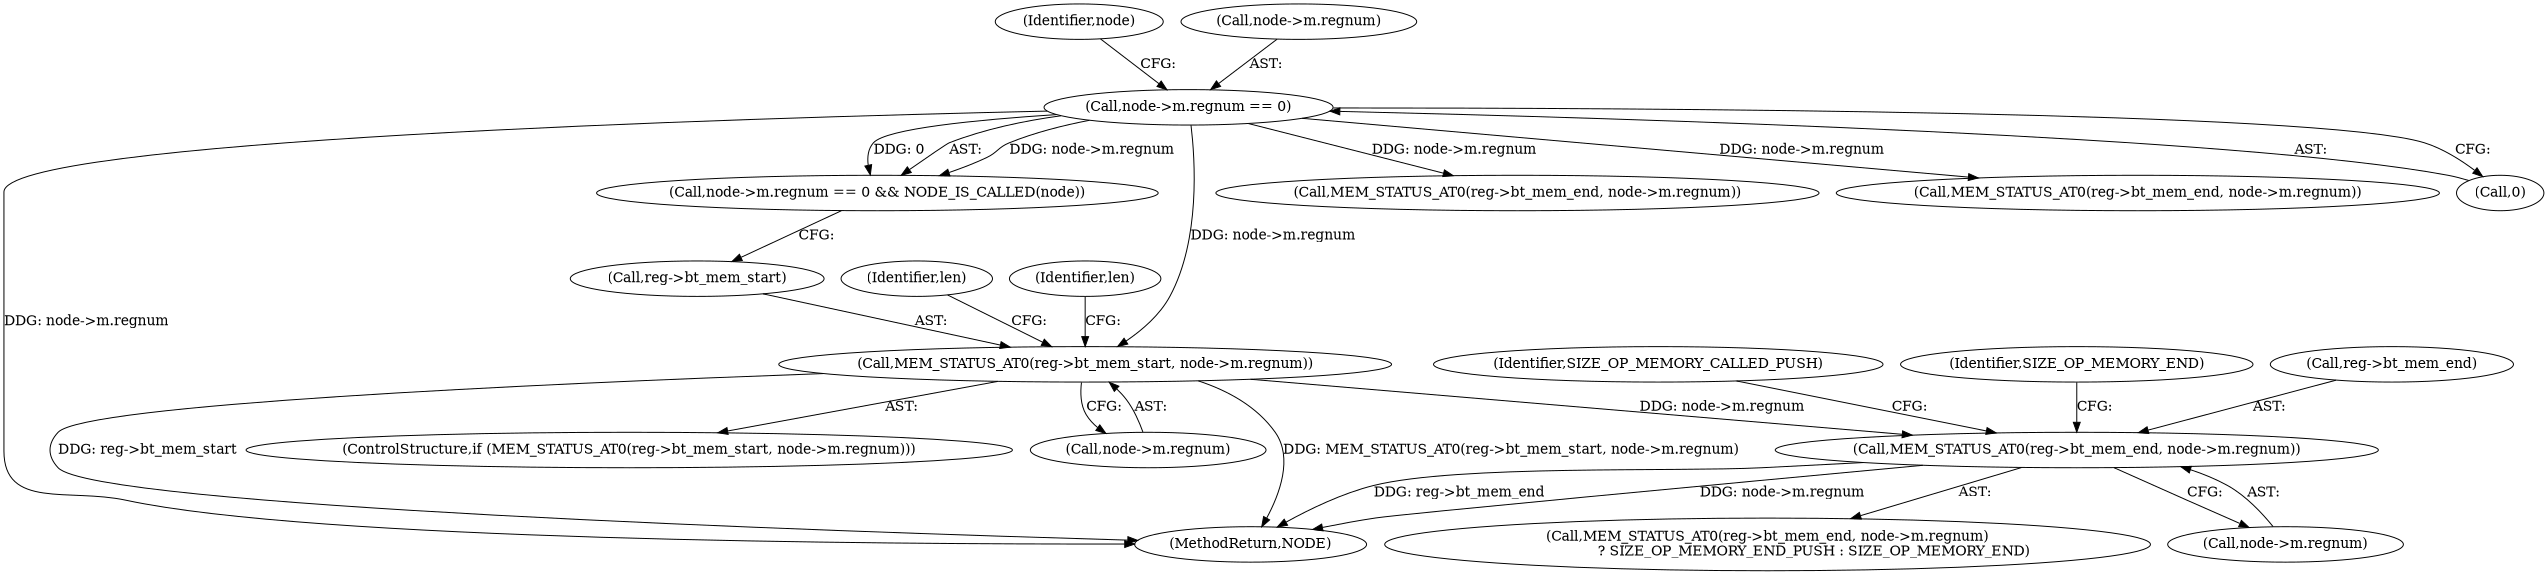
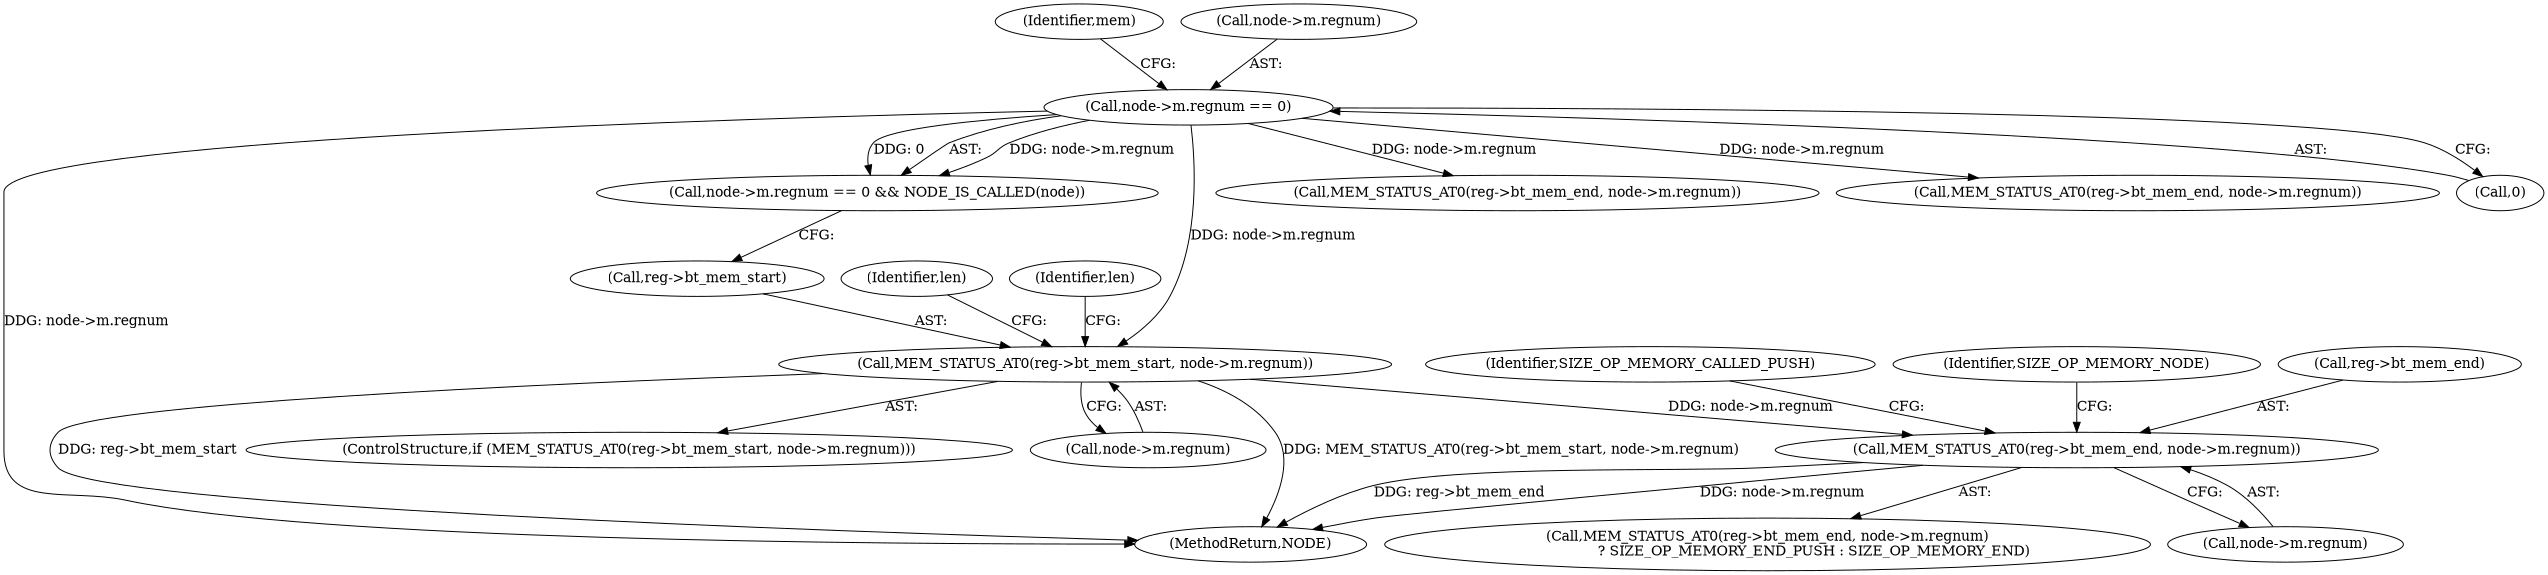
(1079, 22) -> (1079, 22)
(2077, 364) -> (2077, 364)
